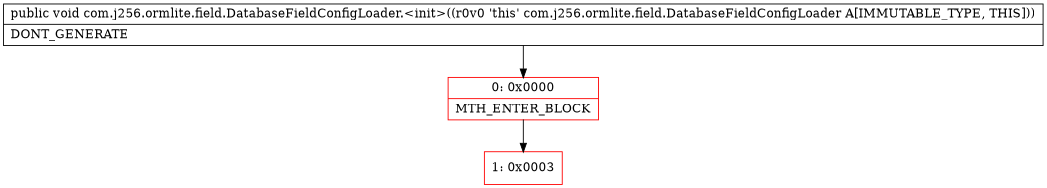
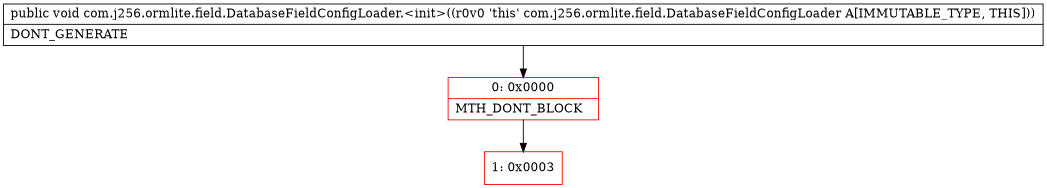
(523, 109) -> (519, 109)
